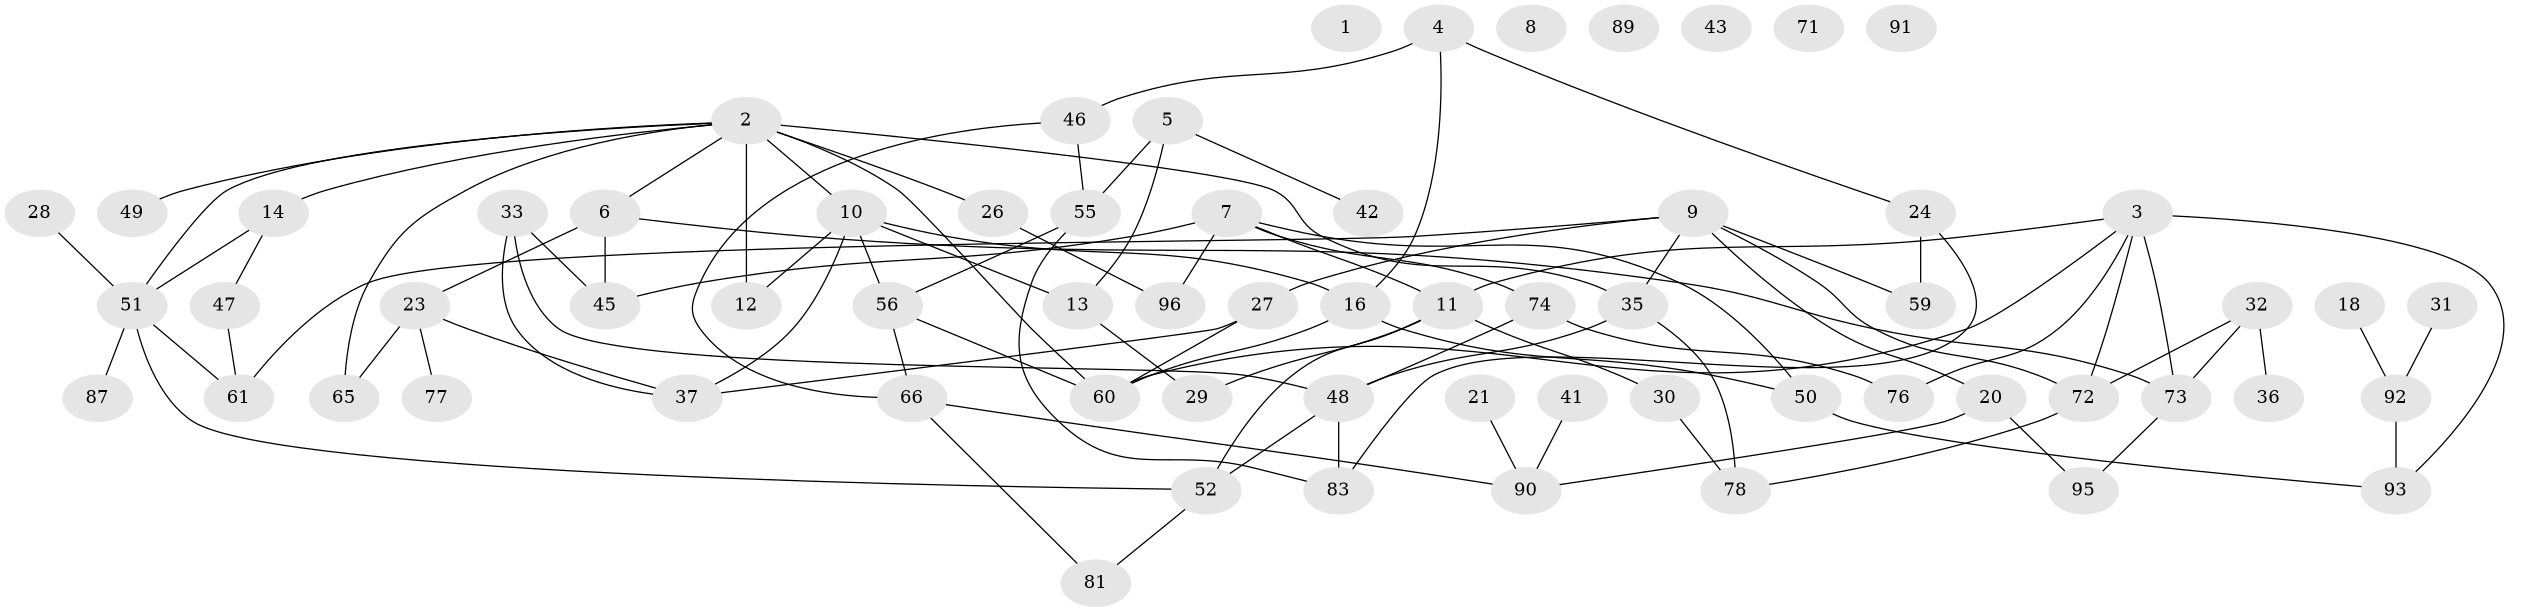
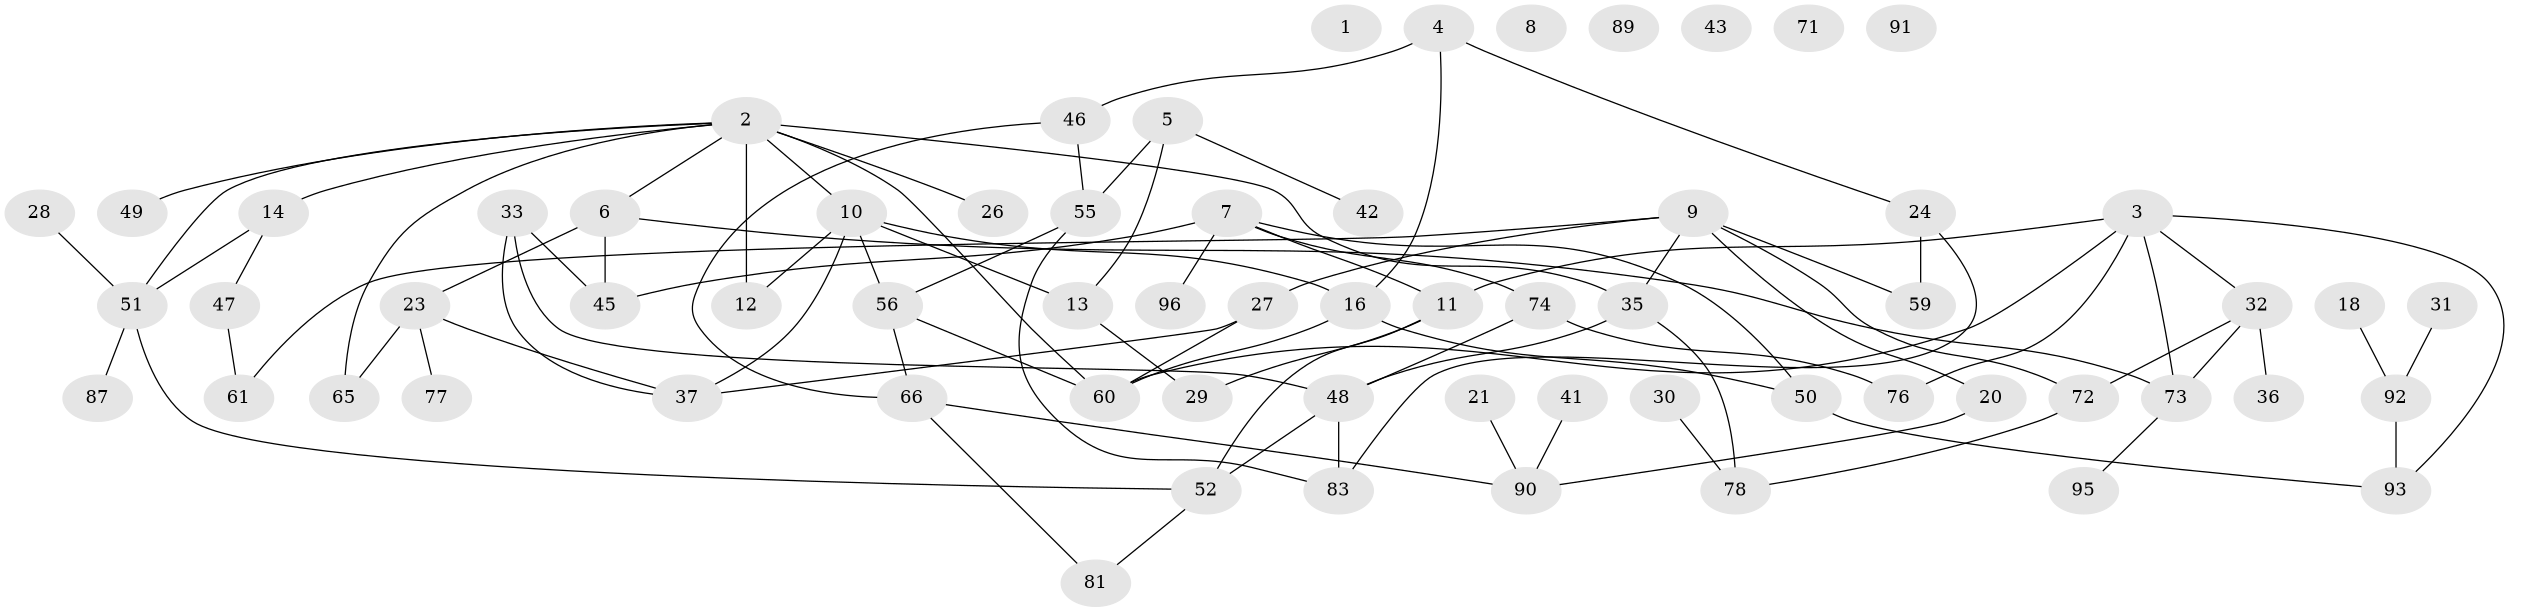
(1082, 259) -> none
(2114, 306) -> (2198, 260)
(1519, 339) -> none
(186, 352) -> none
(2037, 444) -> none
